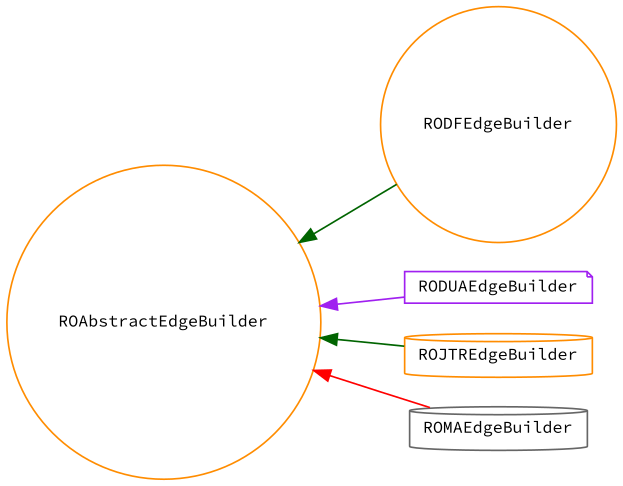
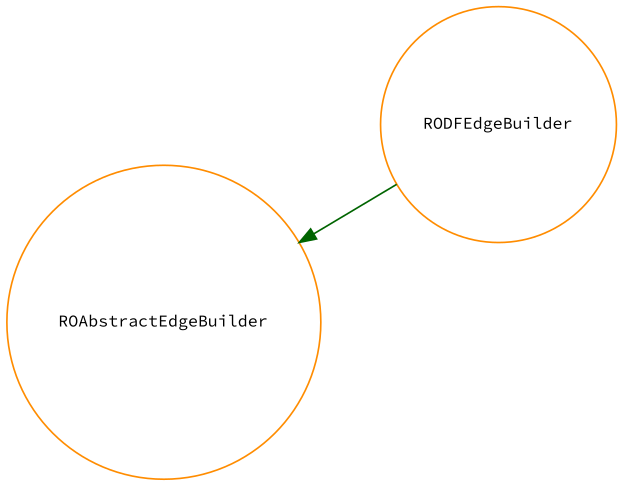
(498, 287) -> none
(498, 355) -> none
(498, 429) -> none
